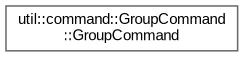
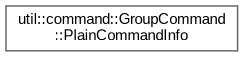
(122, 28) -> (122, 28)
